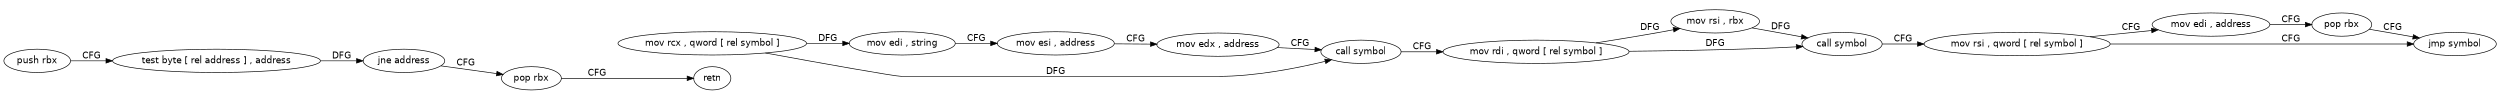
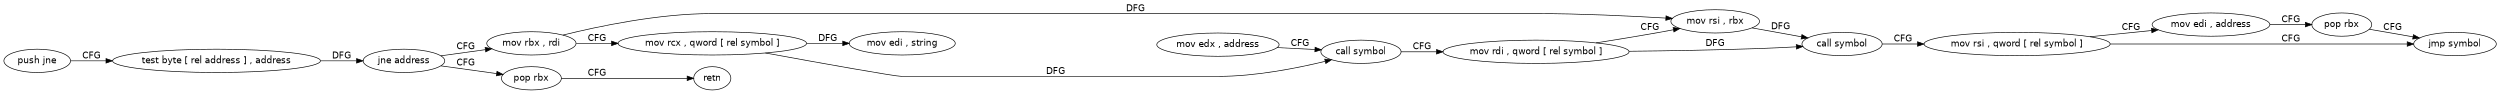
(1650, 28) -> (1650, 28)
none -> (531, 43)
(1056, 43) -> none
(37, 61) -> (37, 61)
